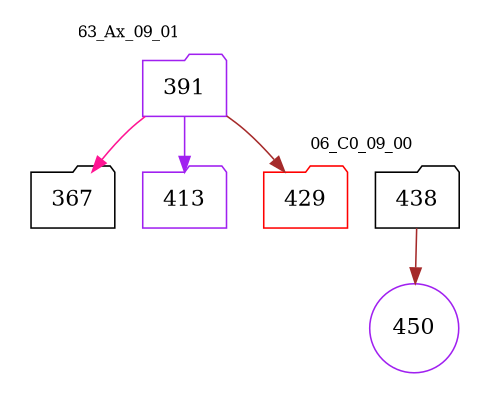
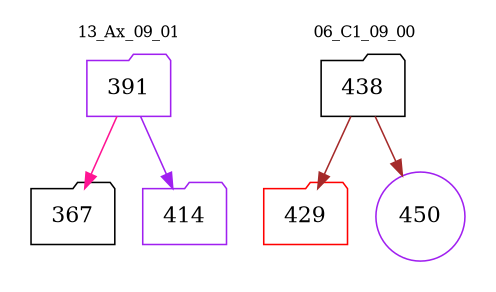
(129, 33) -> (129, 33)
(261, 145) -> (338, 145)
(361, 145) -> (365, 33)
(185, 200) -> (185, 217)
